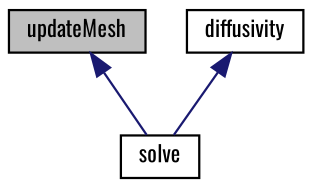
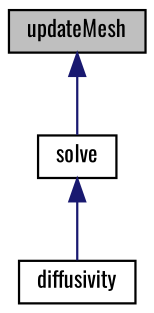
(196, 103) -> (77, 231)
